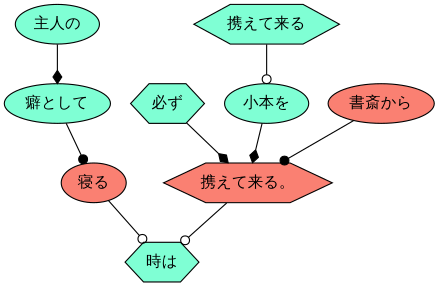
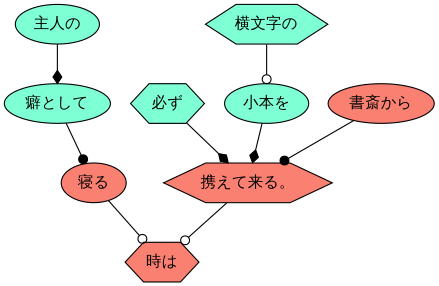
(267, 24) -> (267, 24)
(162, 262) -> (162, 262)
